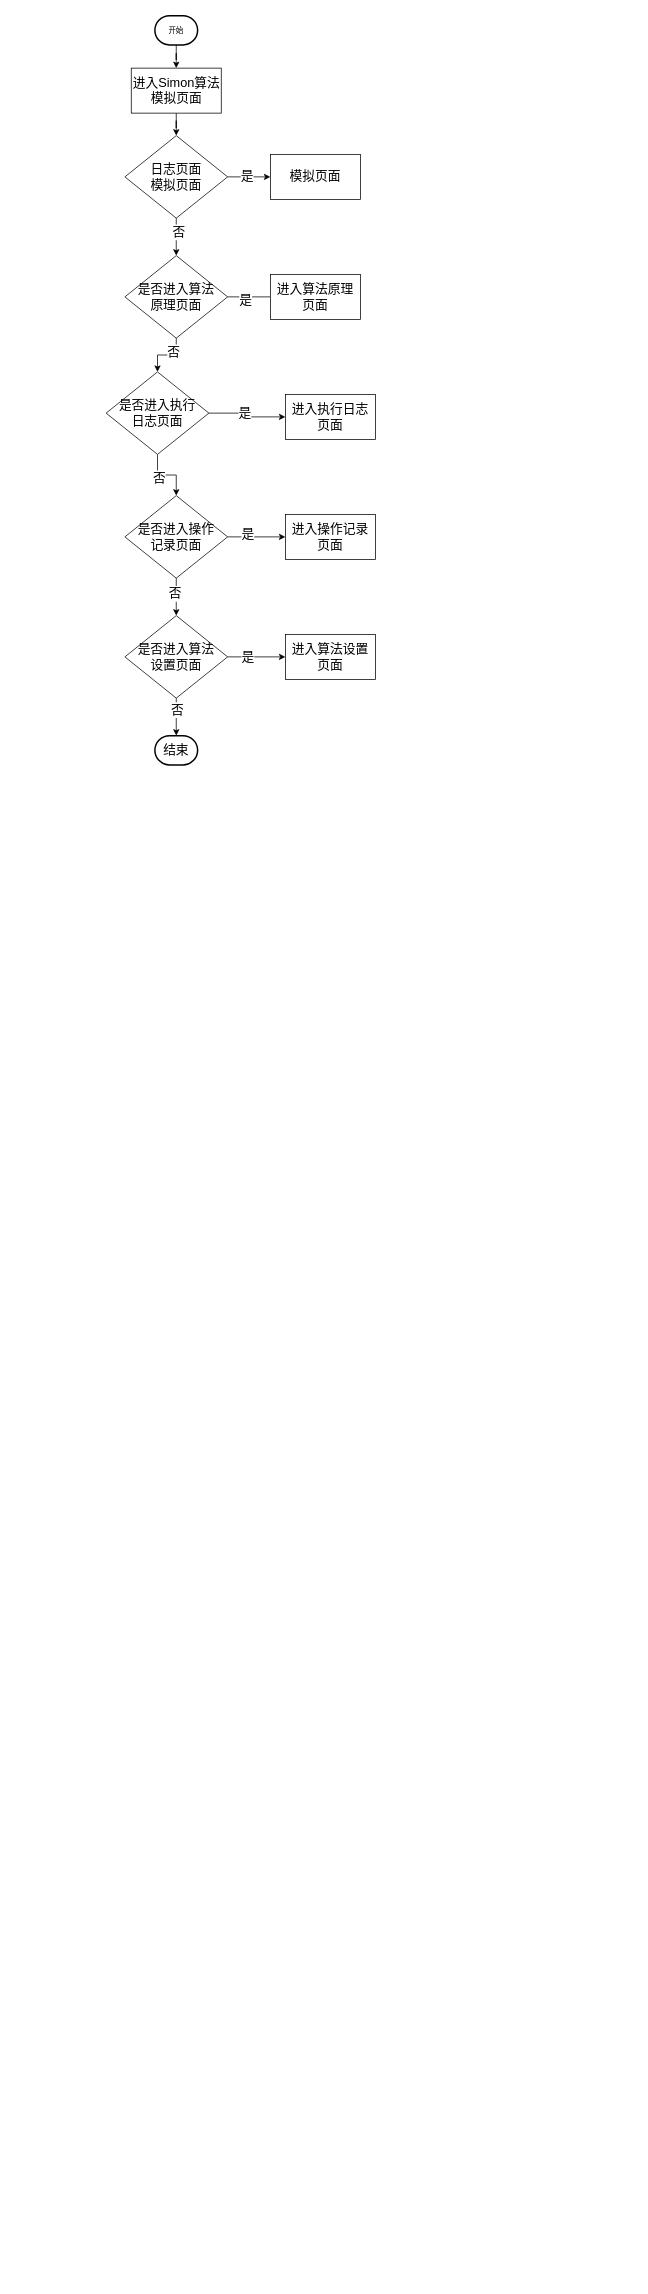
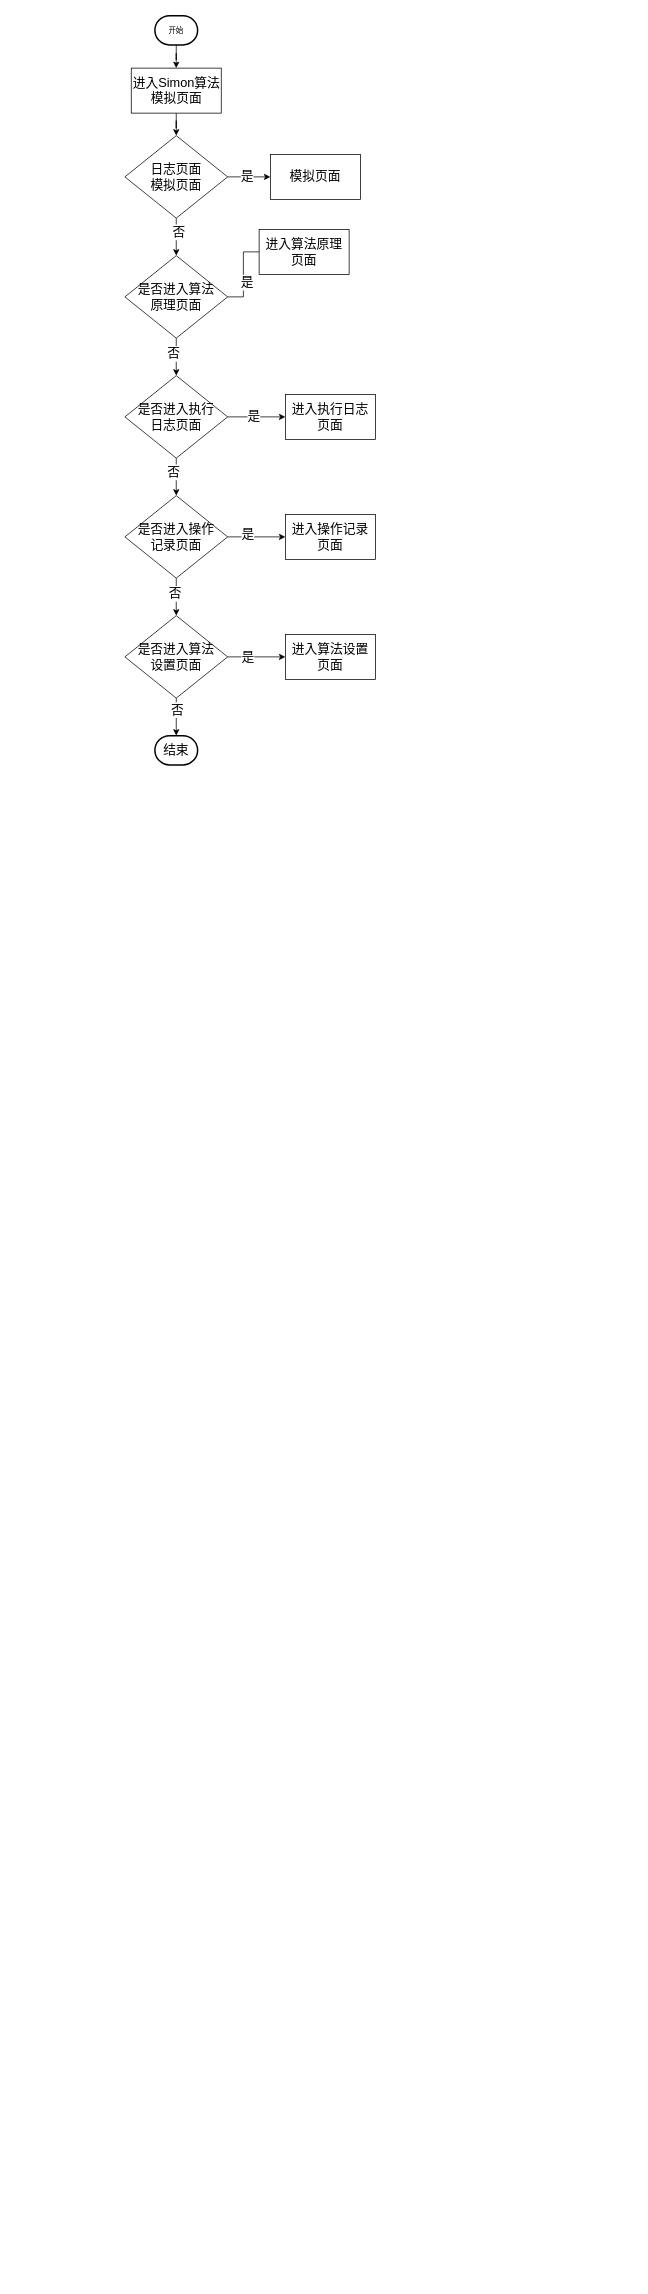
(315, 297) -> (304, 252)
(158, 413) -> (176, 417)
